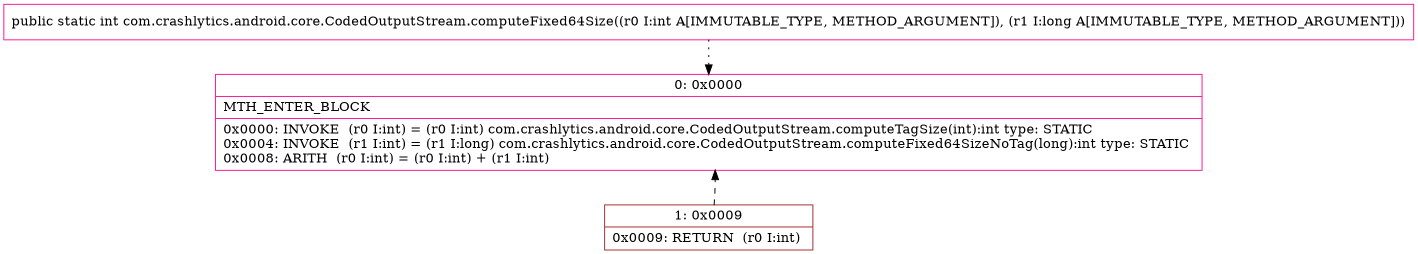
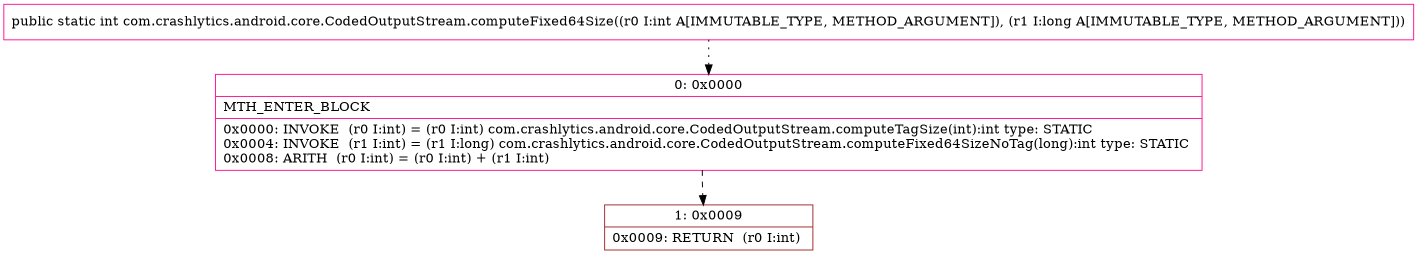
(715, 193) -> (702, 183)
